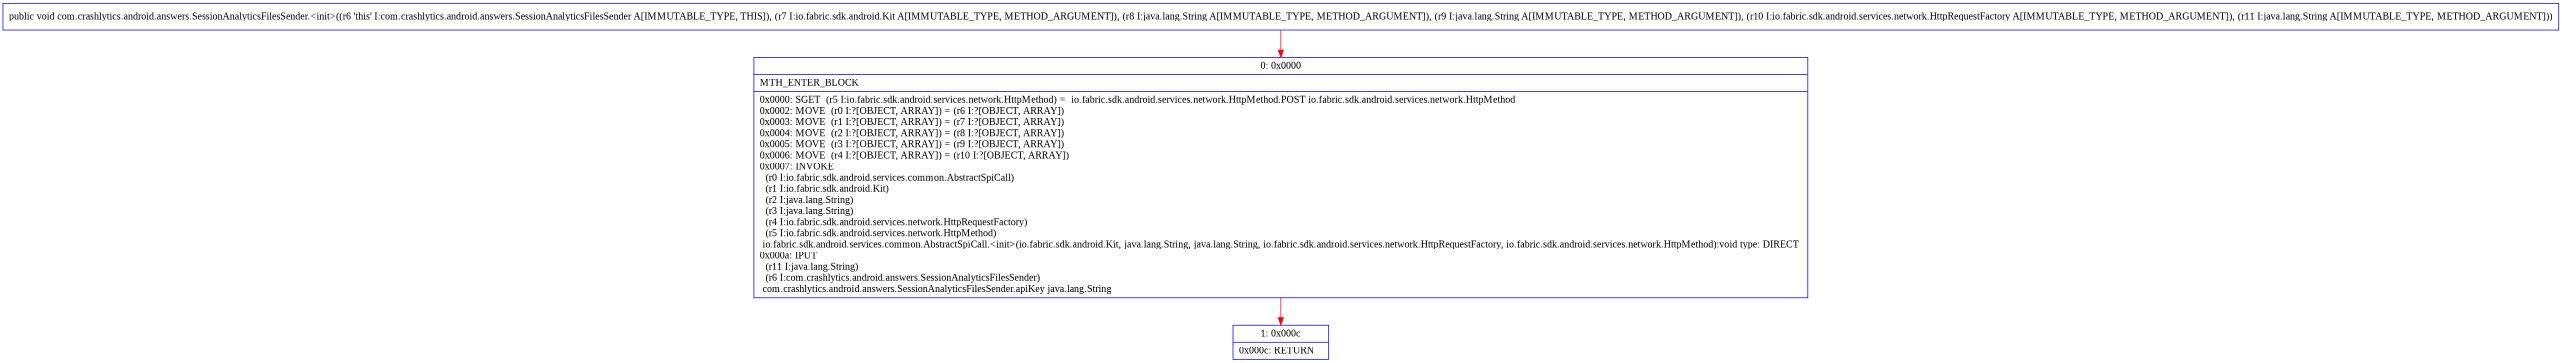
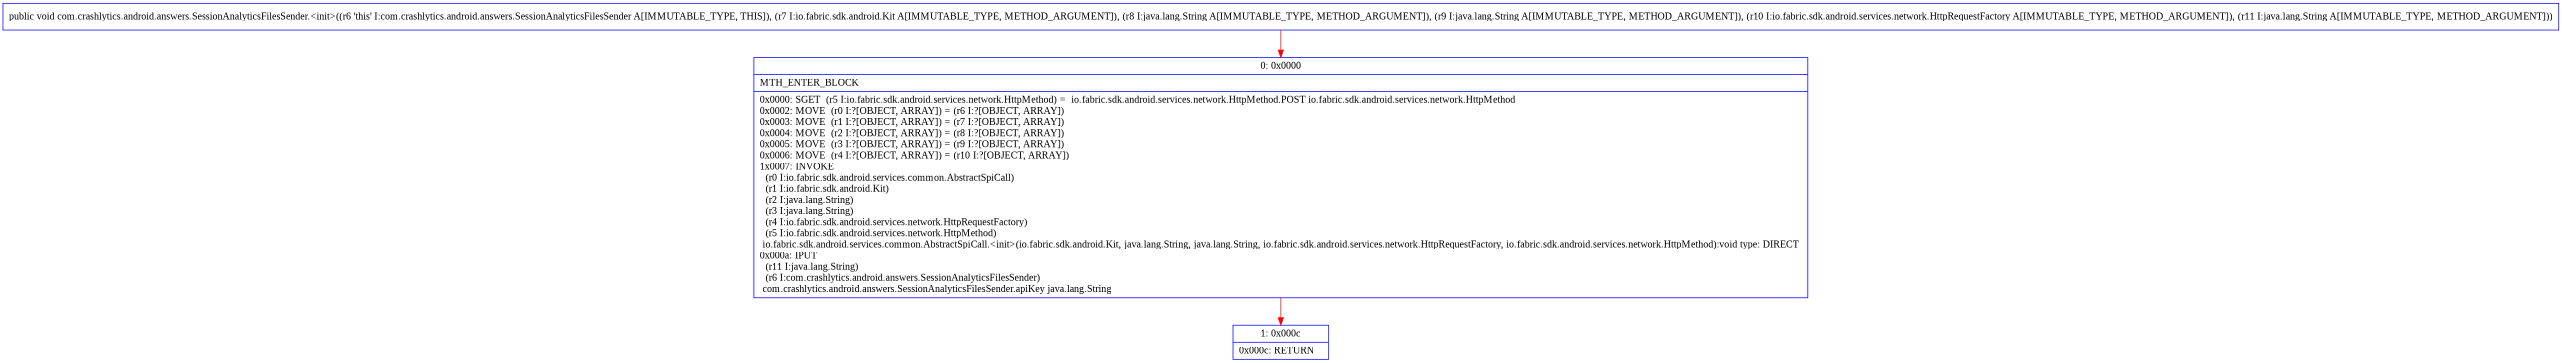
(800, 167) -> (800, 167)
